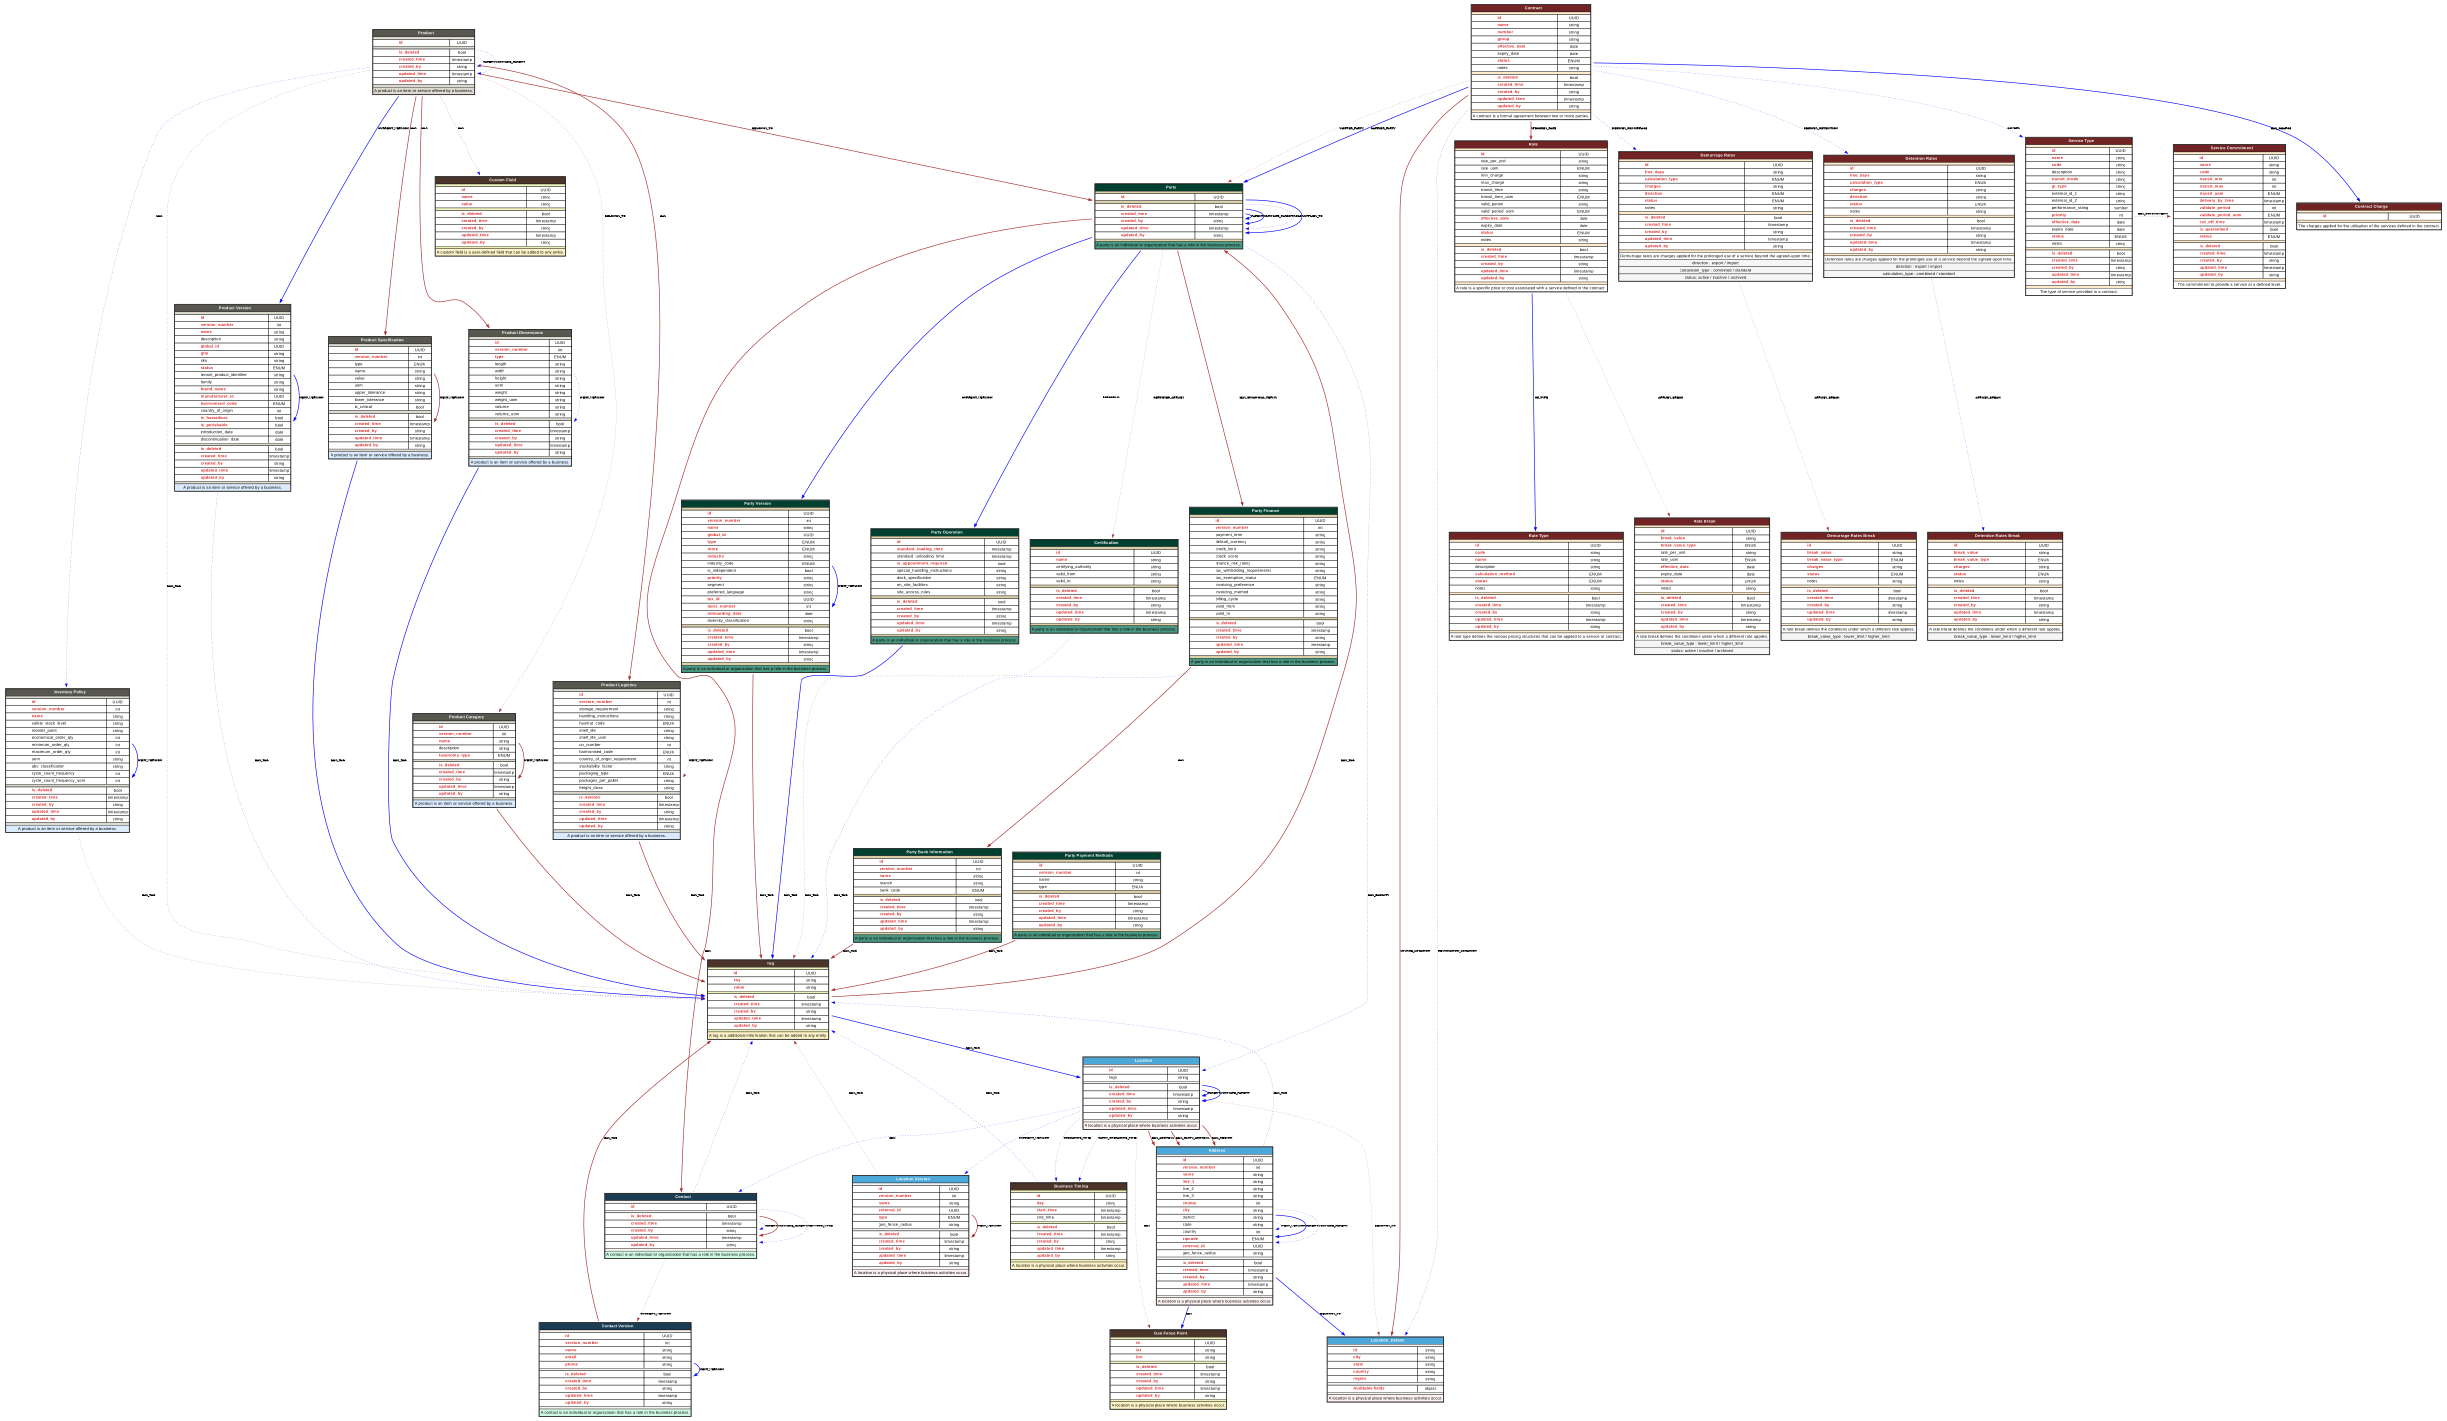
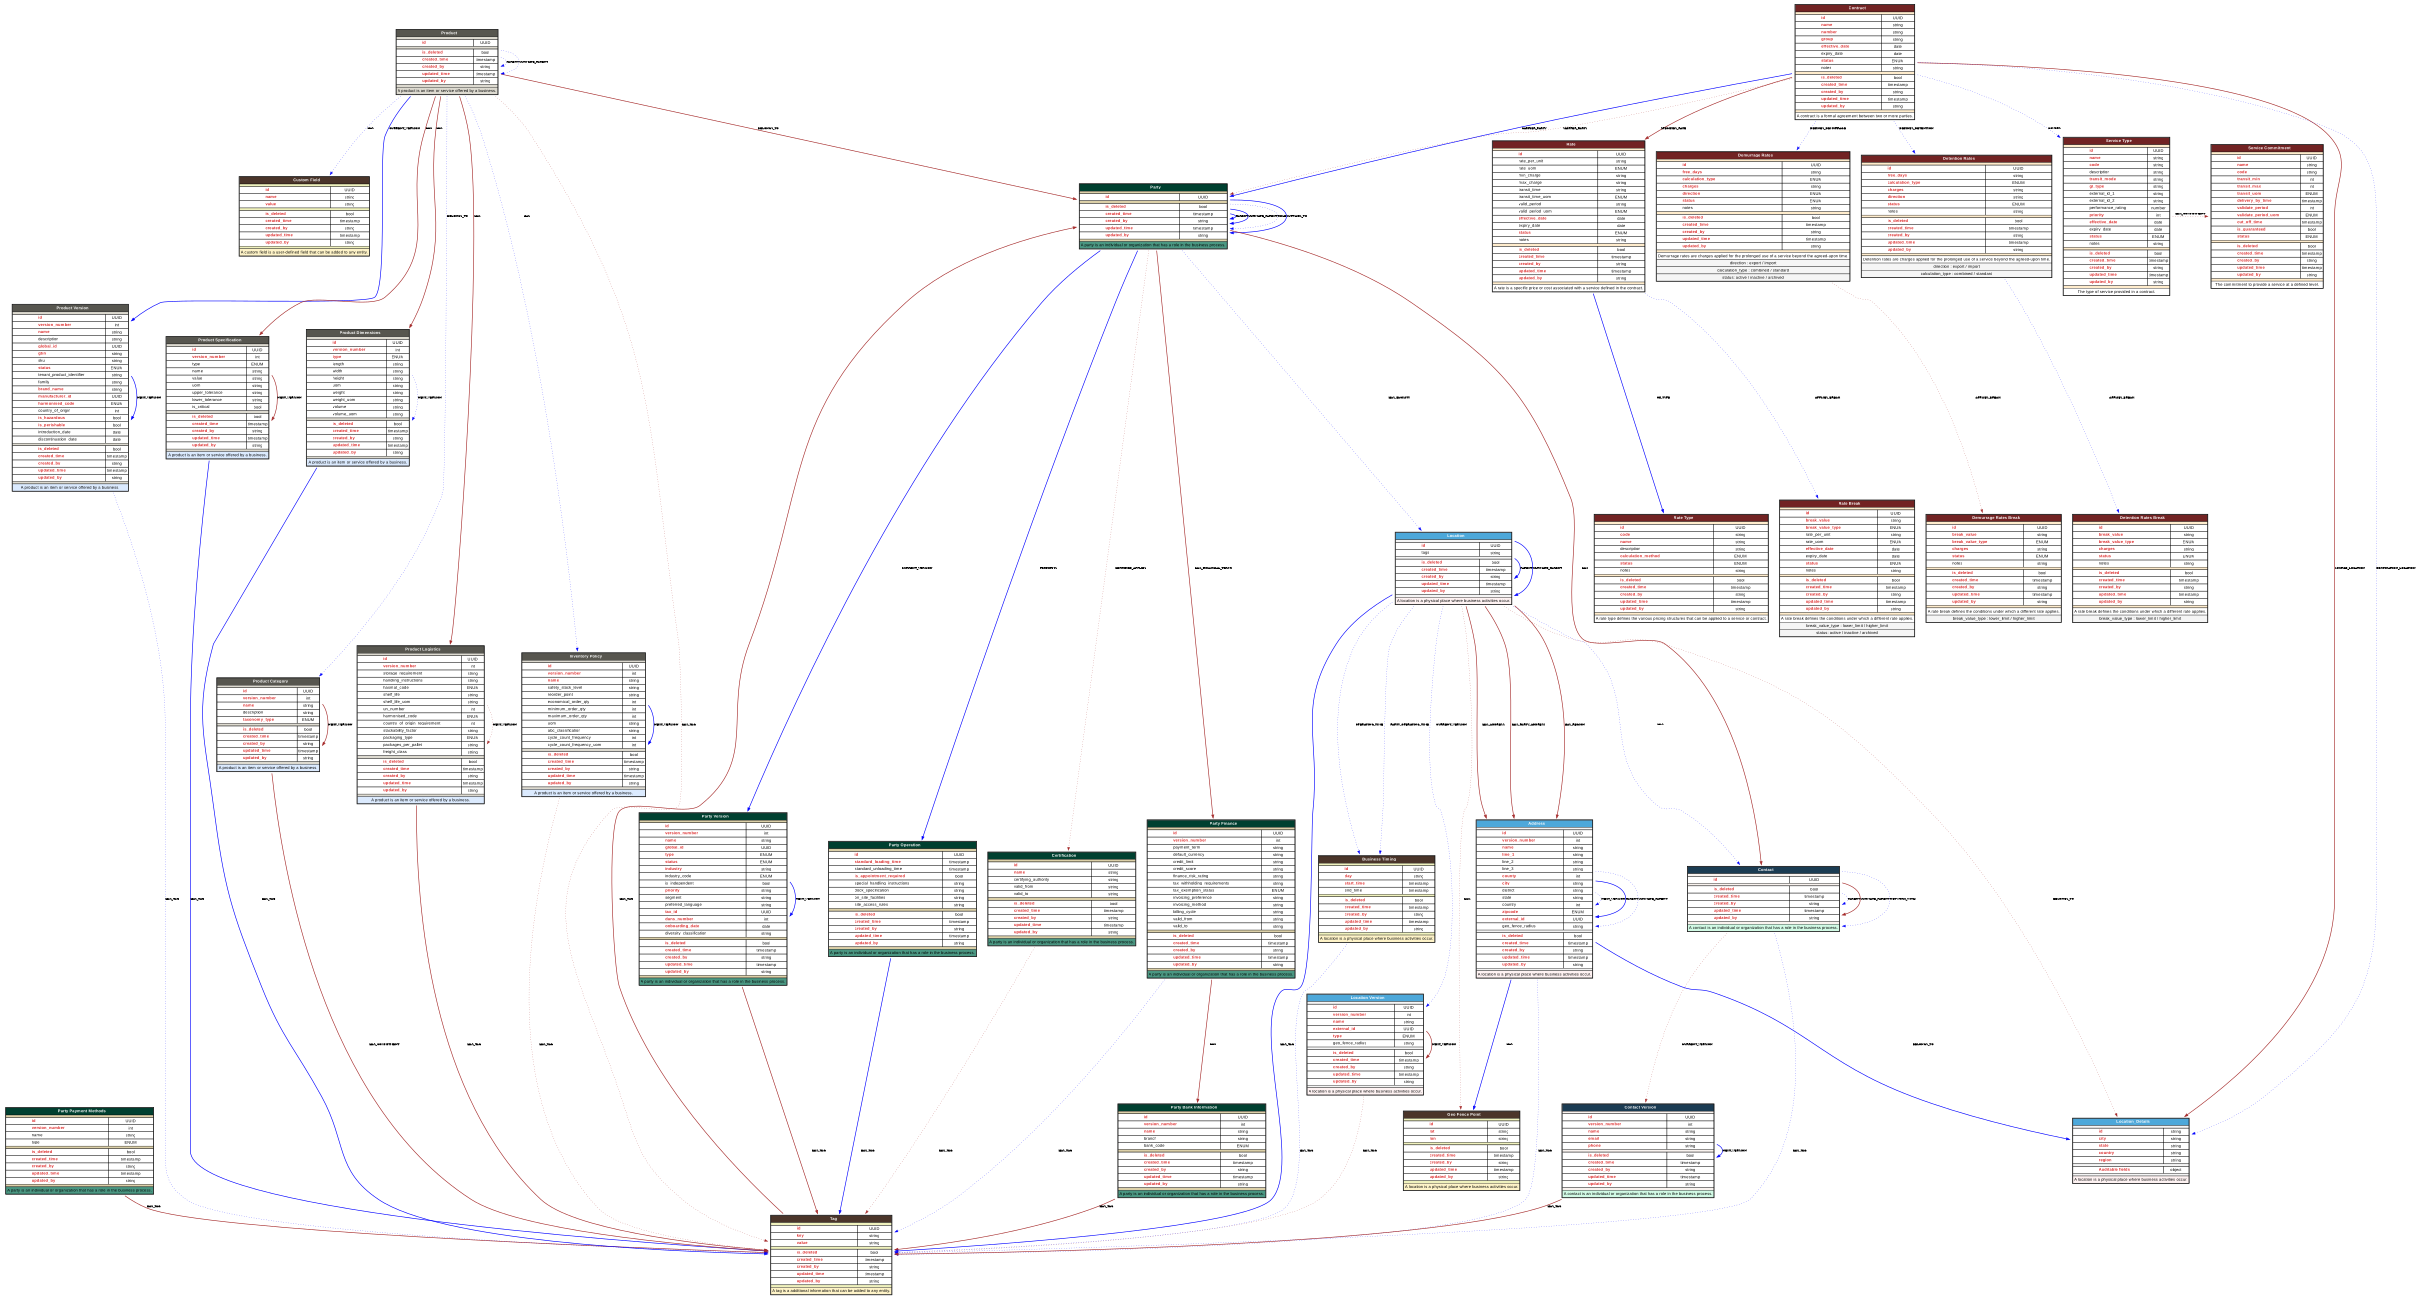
(2369, 216) -> none
(614, 375) -> (445, 404)
(1618, 403) -> (1747, 379)
(713, 549) -> (671, 862)
(633, 895) -> (384, 1045)
(954, 1046) -> (1273, 1063)
